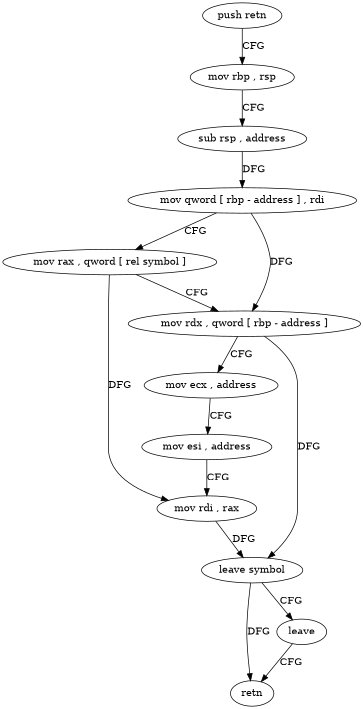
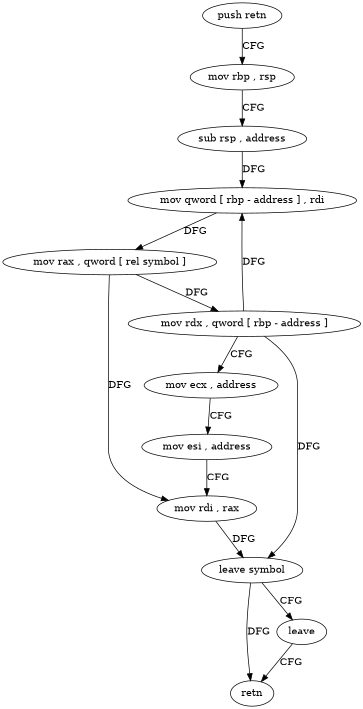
(196, 231) -> (196, 231)
(270, 258) -> (242, 266)
(197, 293) -> (197, 293)
